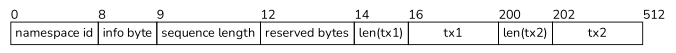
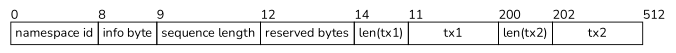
(416, 15) -> (416, 15)
